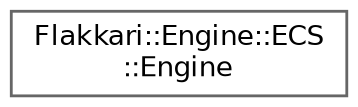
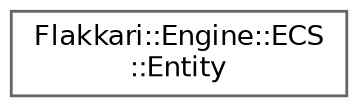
(179, 54) -> (179, 54)
